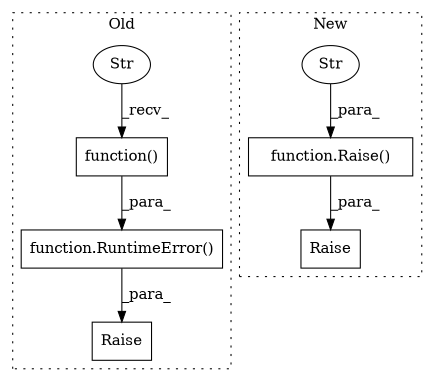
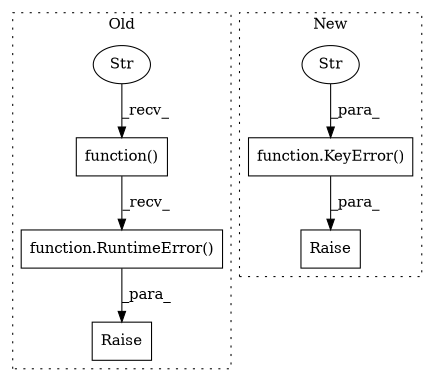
(331, 157) -> (331, 157)
(146, 203) -> (146, 203)
